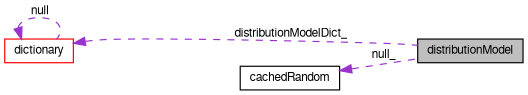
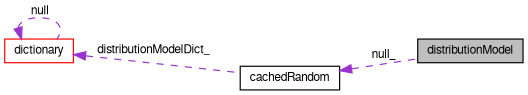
(251, 40) -> (163, 64)
